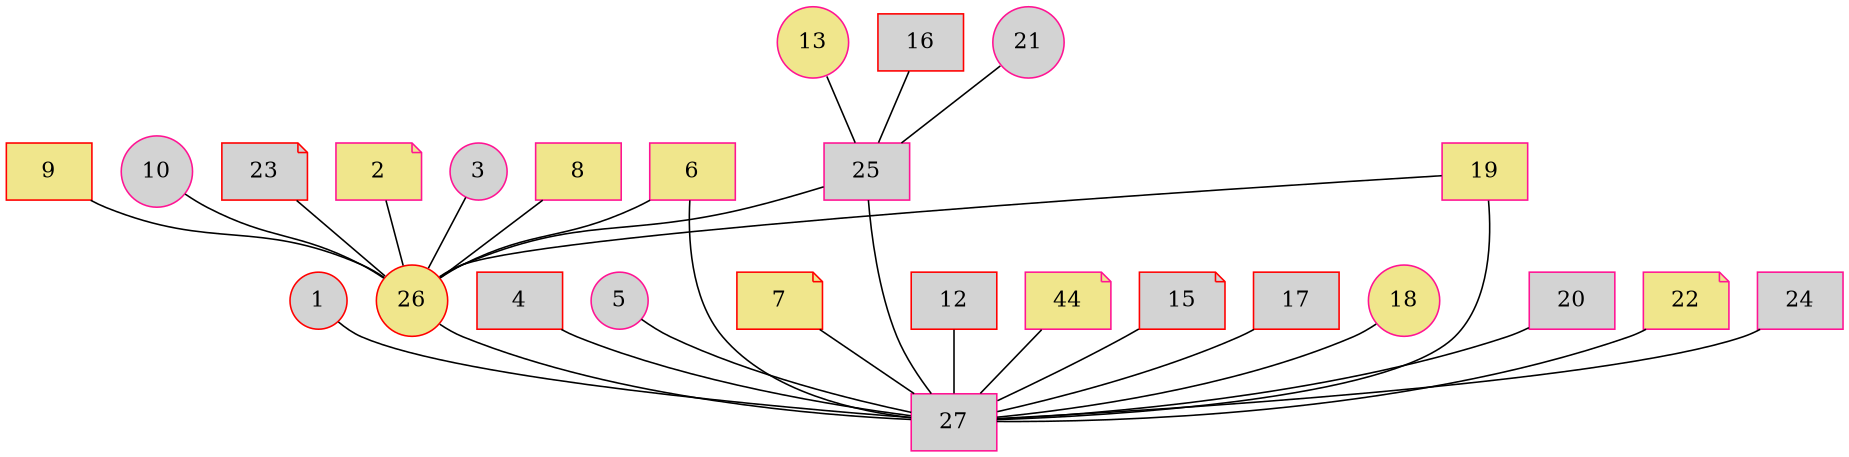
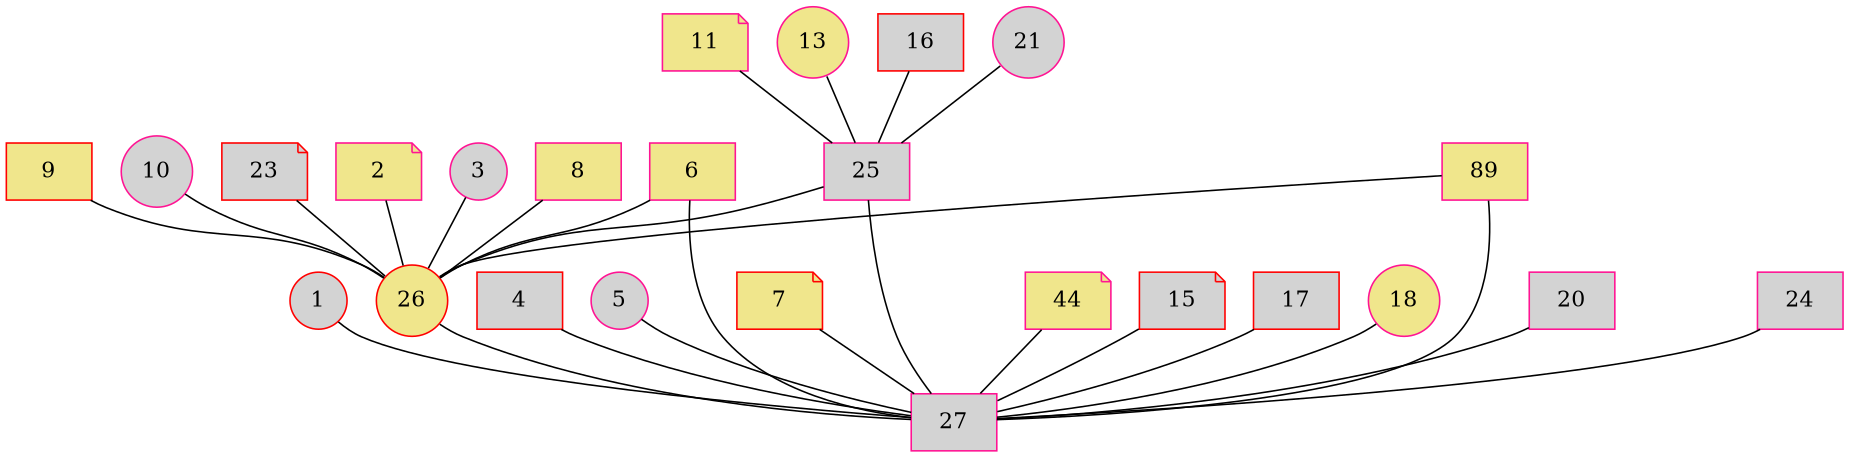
none -> (705, 42)
(1485, 172) -> (1485, 172)
(954, 301) -> none
(1686, 301) -> none
